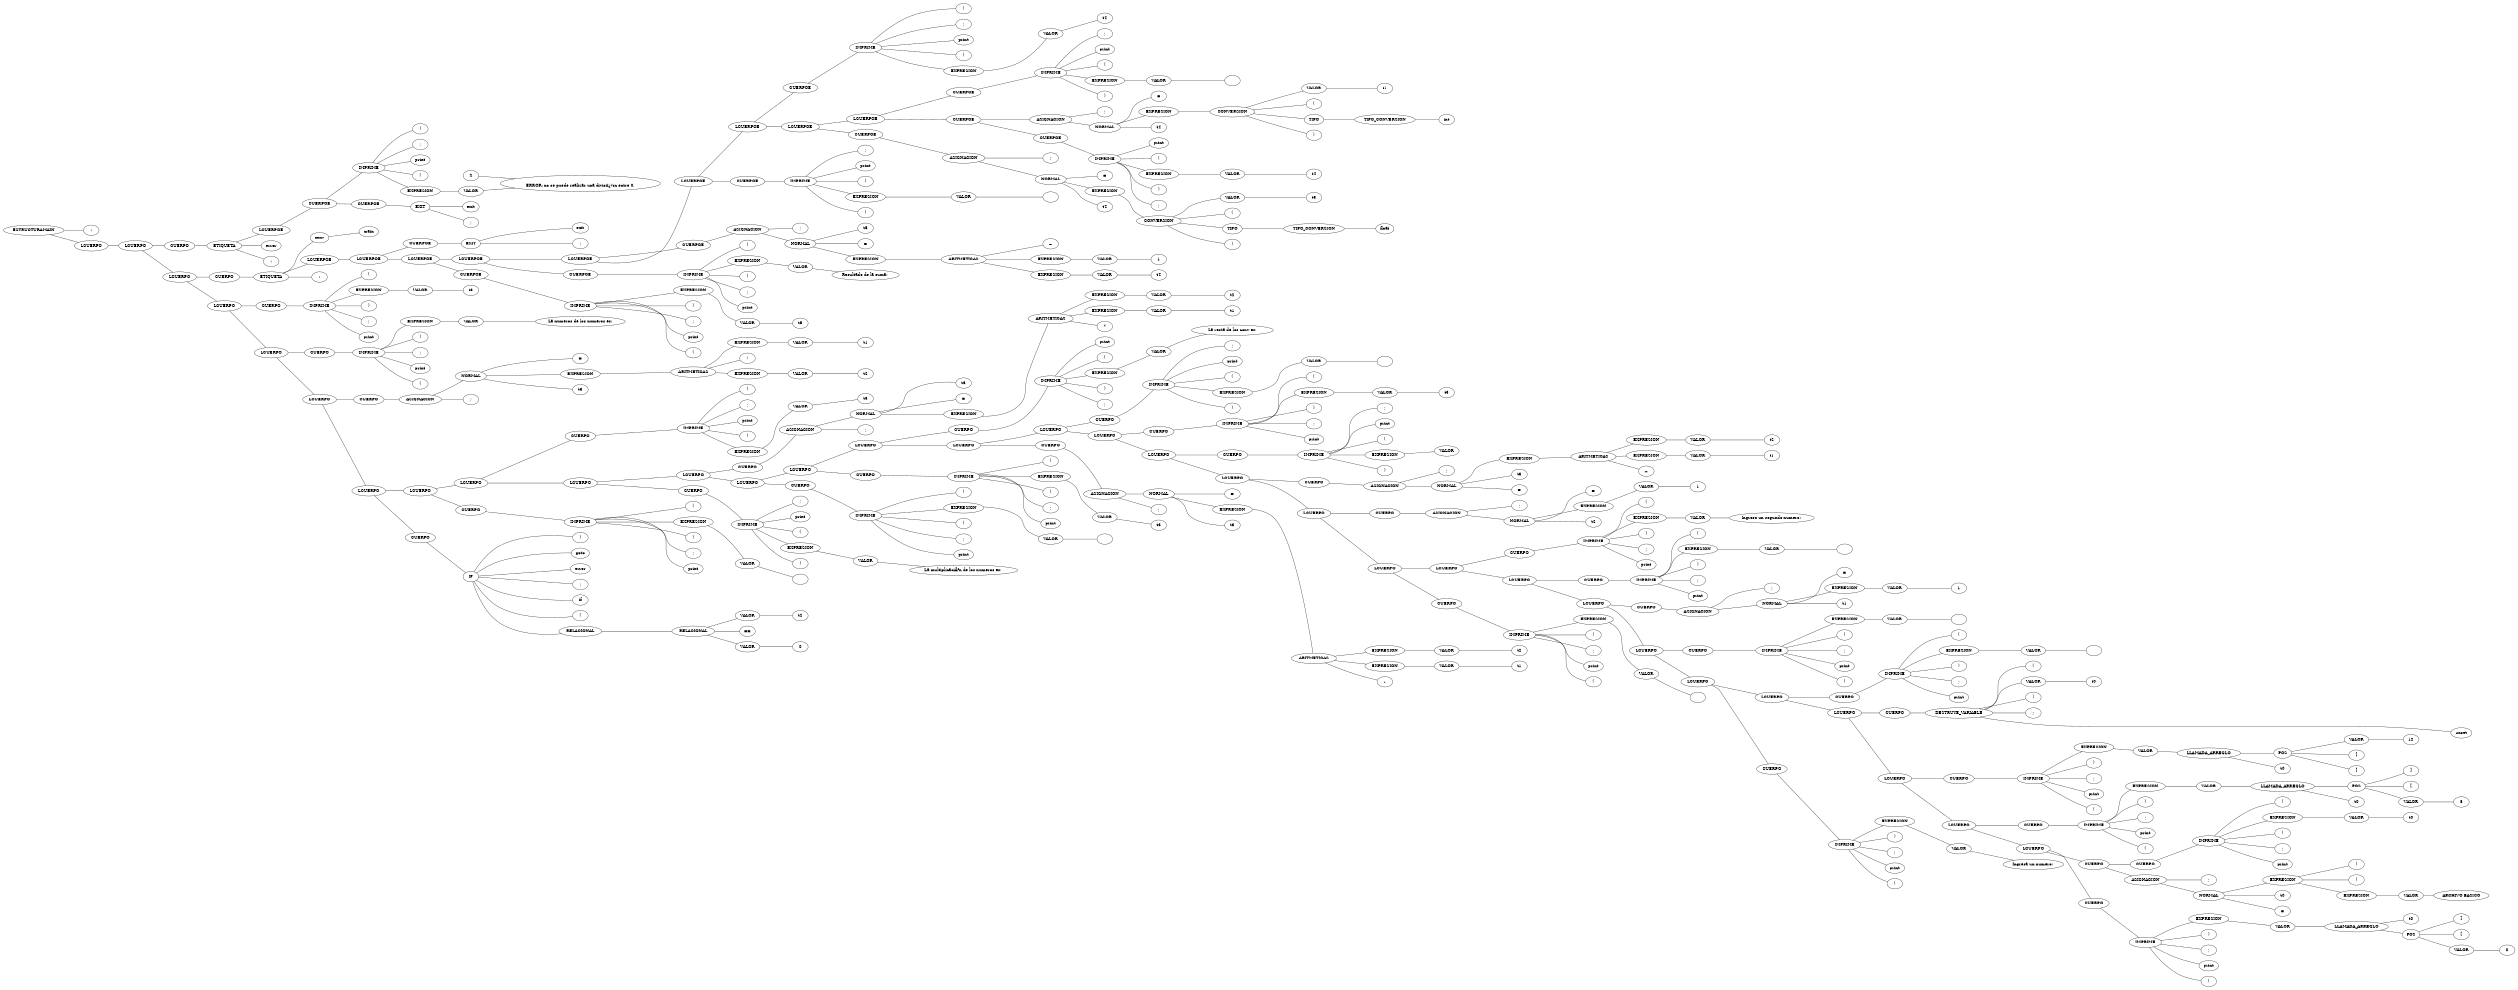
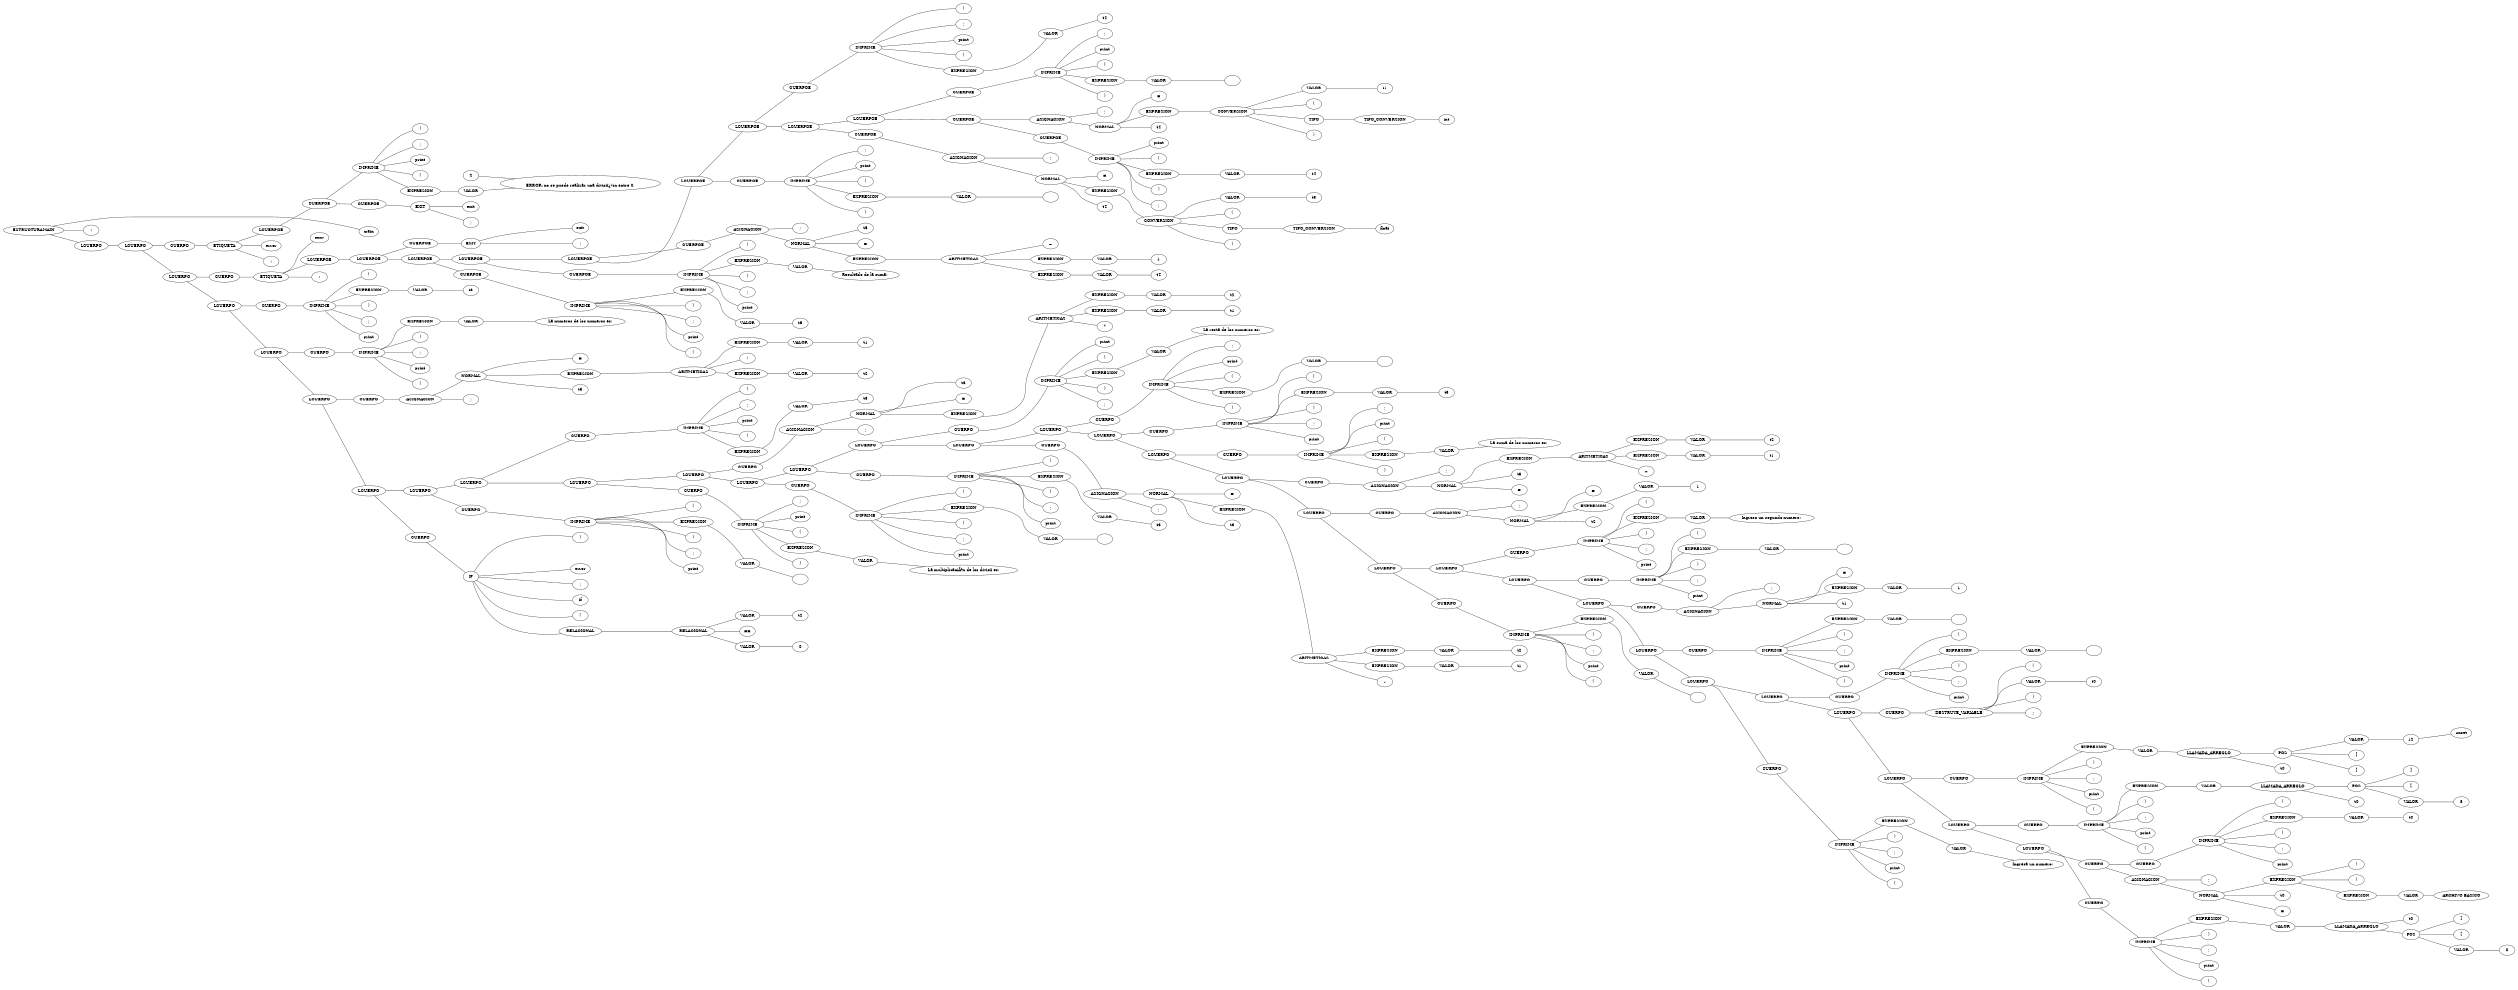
(344, 235) -> (207, 217)
(1232, 330) -> (1232, 330)
none -> (1519, 443)
(580, 553) -> none
(964, 570) -> (964, 570)
(2215, 726) -> (2435, 736)
